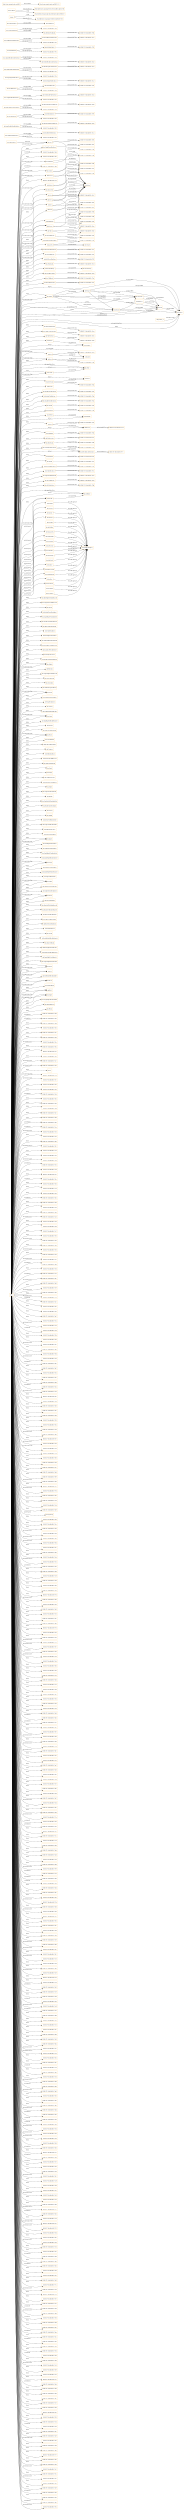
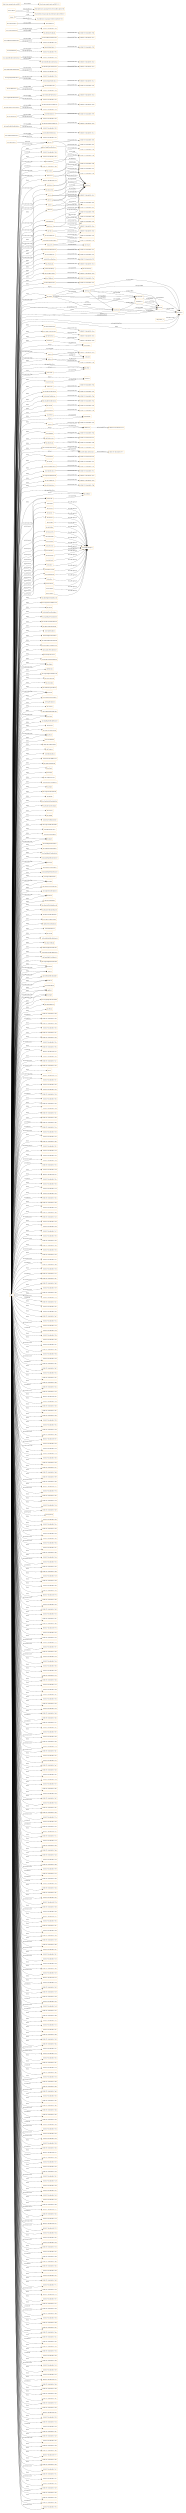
(66, 383) -> (66, 387)
